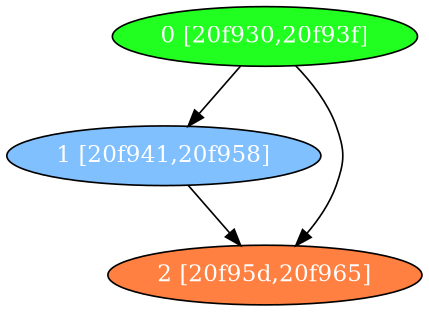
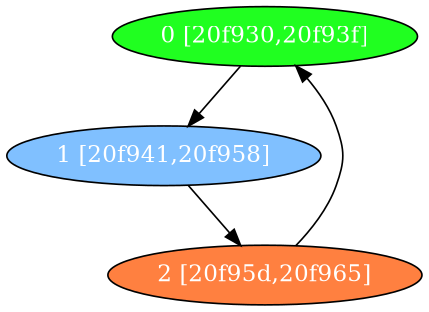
(342, 147) -> (342, 164)
